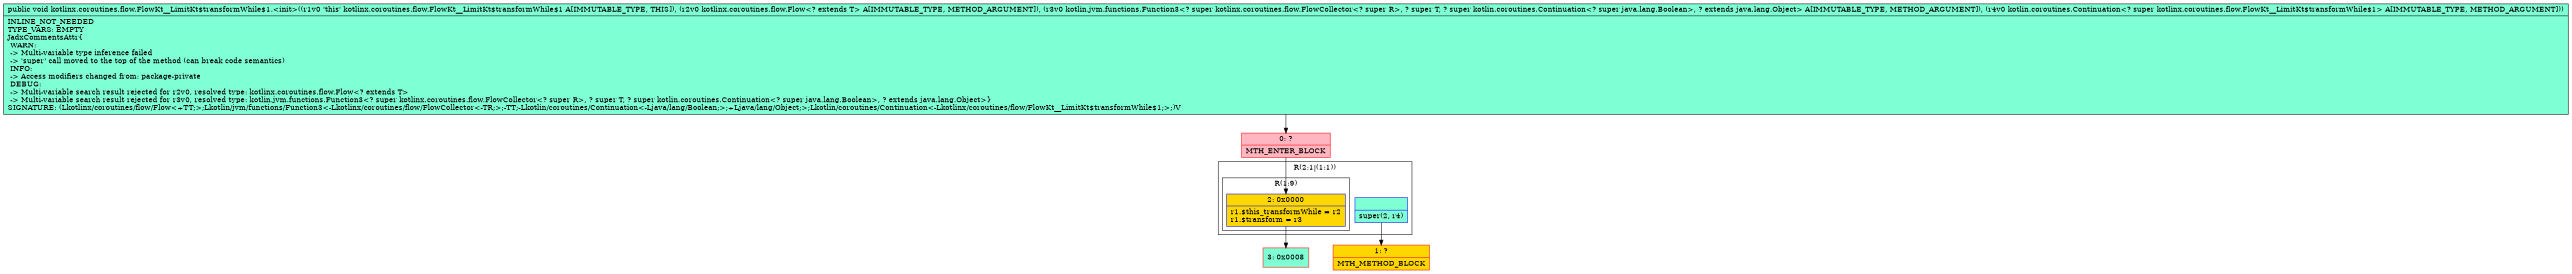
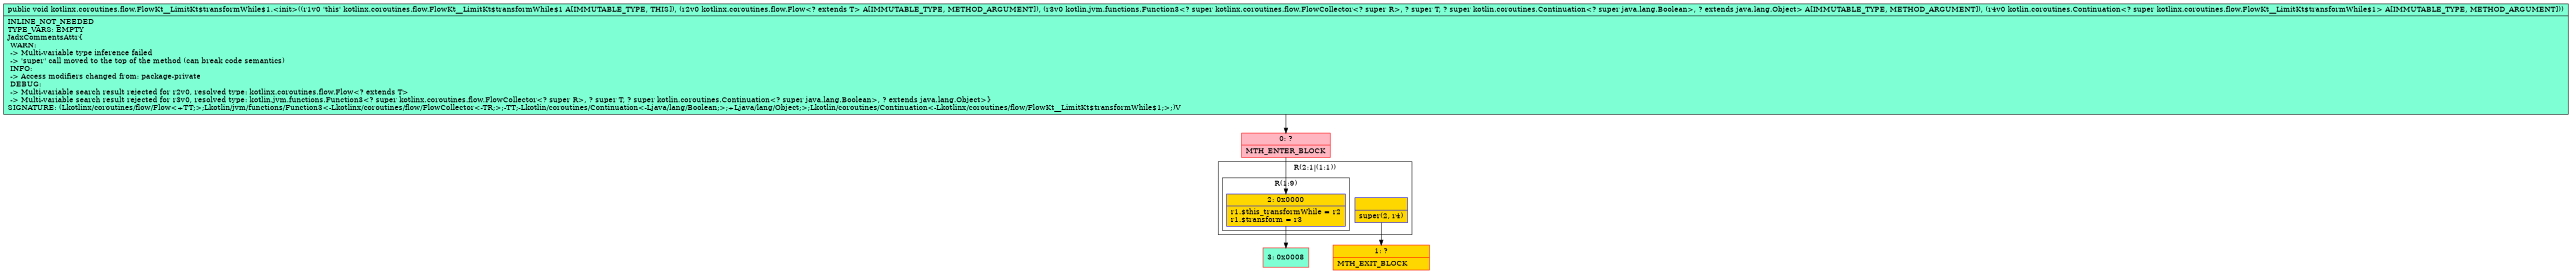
(1381, 210) -> (1381, 210)
(1381, 264) -> (1373, 264)
